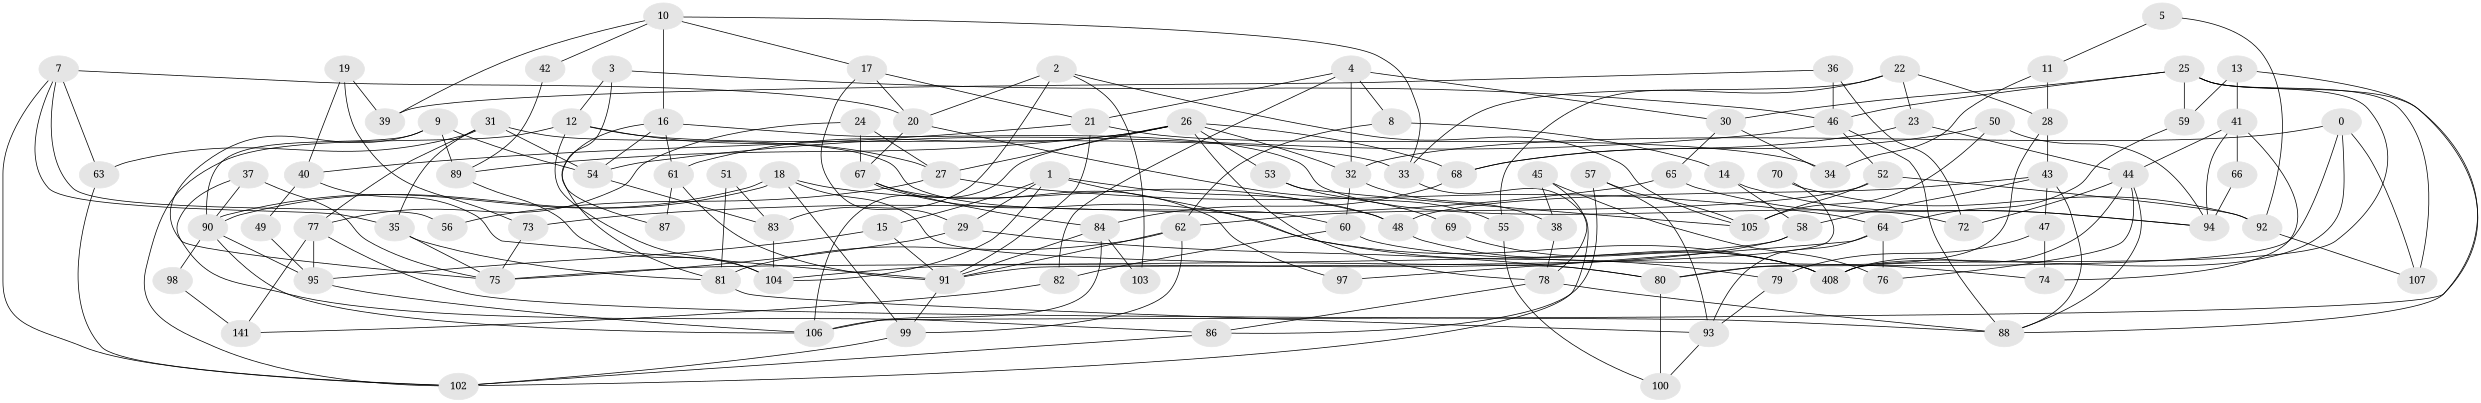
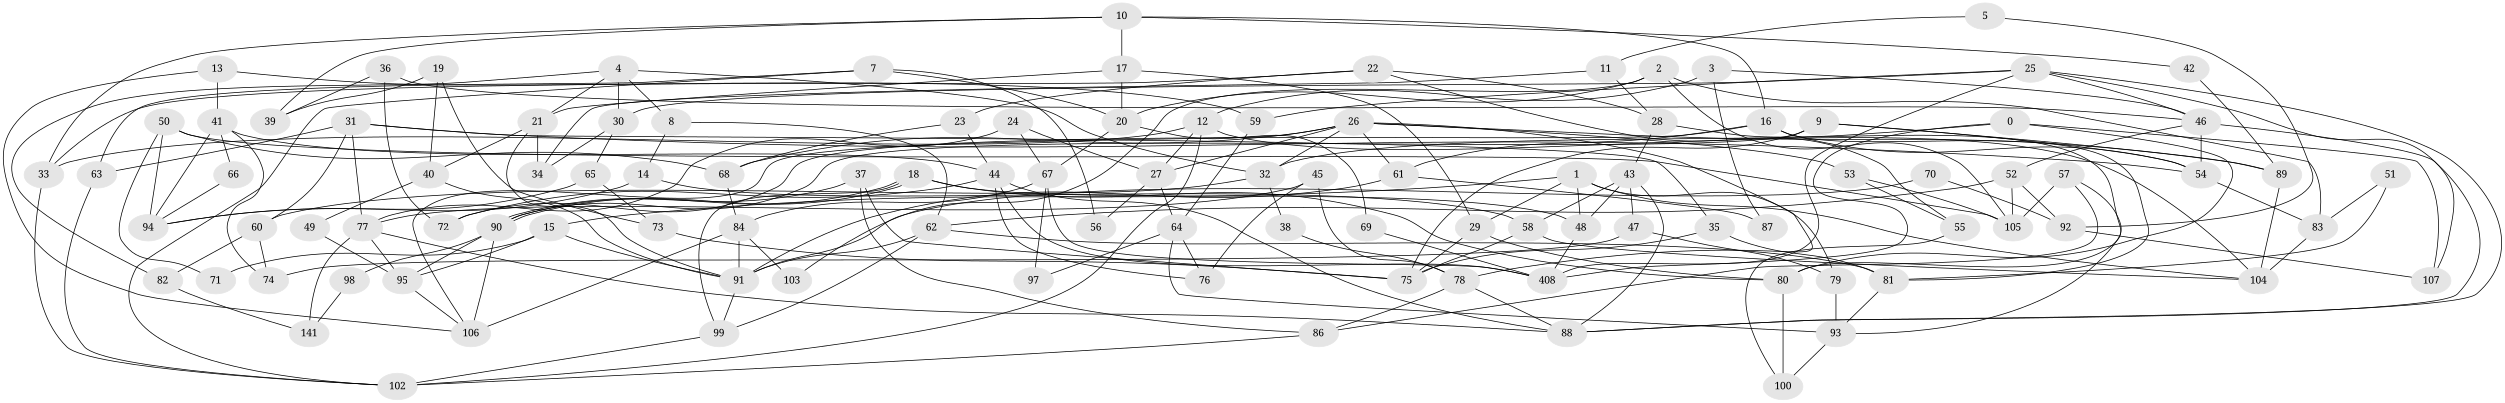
(78, 198) -> none
(1548, 204) -> (843, 209)
none -> (216, 281)
